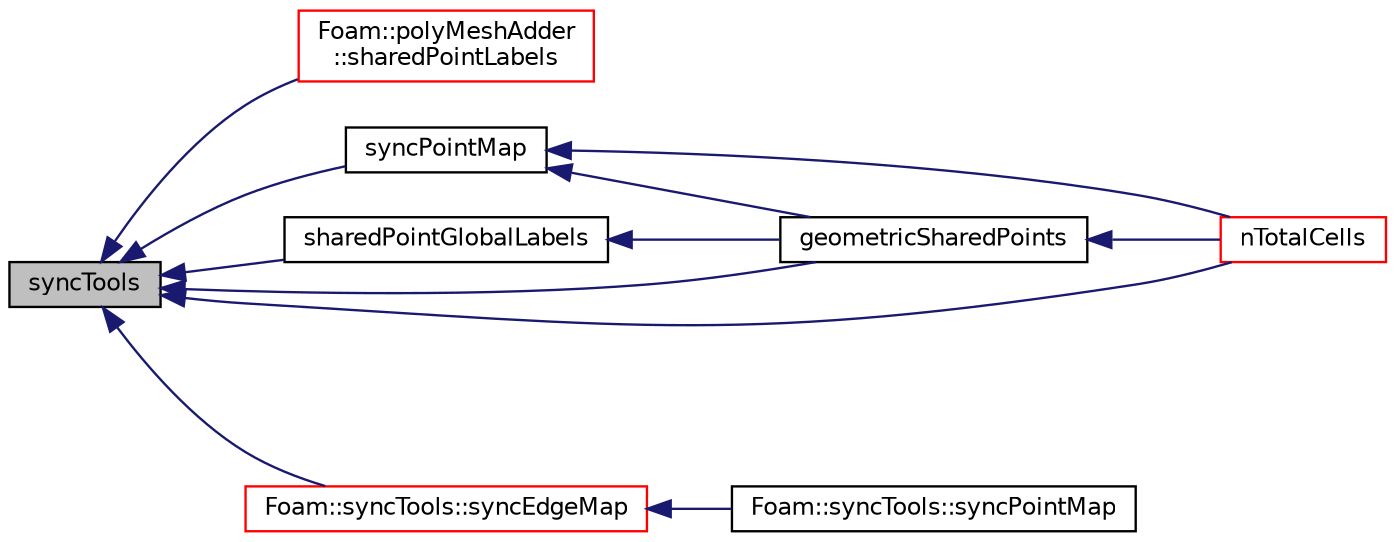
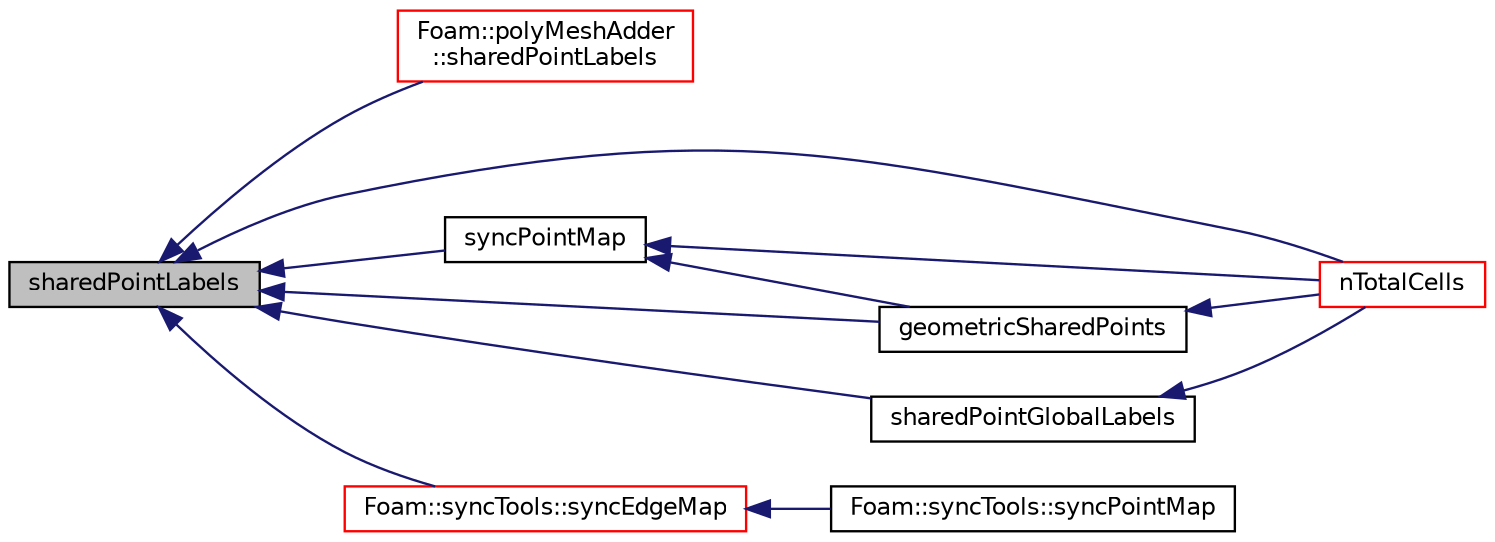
(706, 240) -> (1277, 356)
(85, 285) -> (135, 285)
